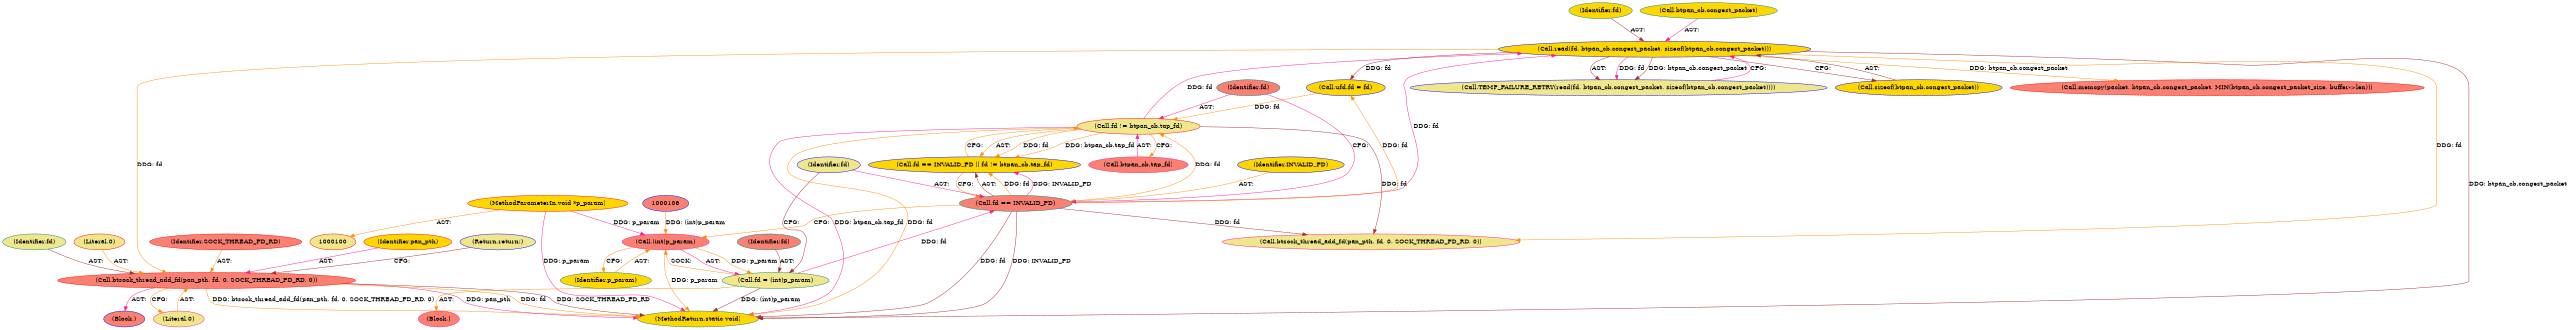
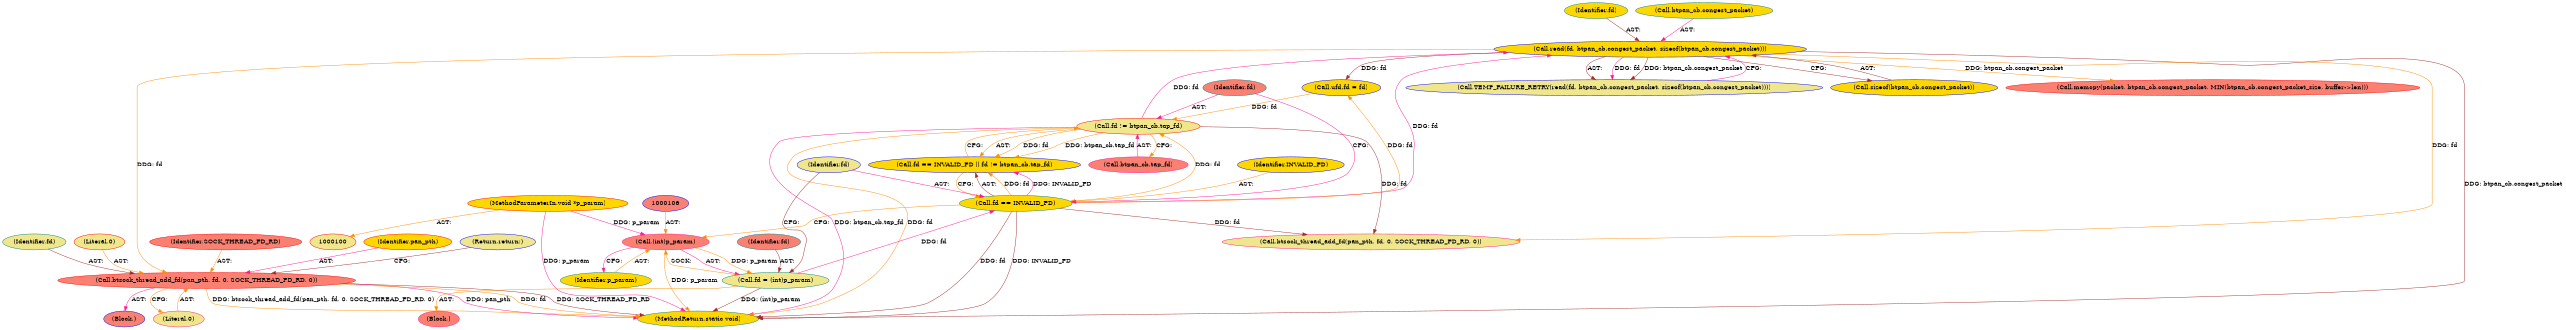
(1016, 203) -> (1016, 203)
(696, 223) -> (674, 223)
(614, 253) -> (614, 253)
